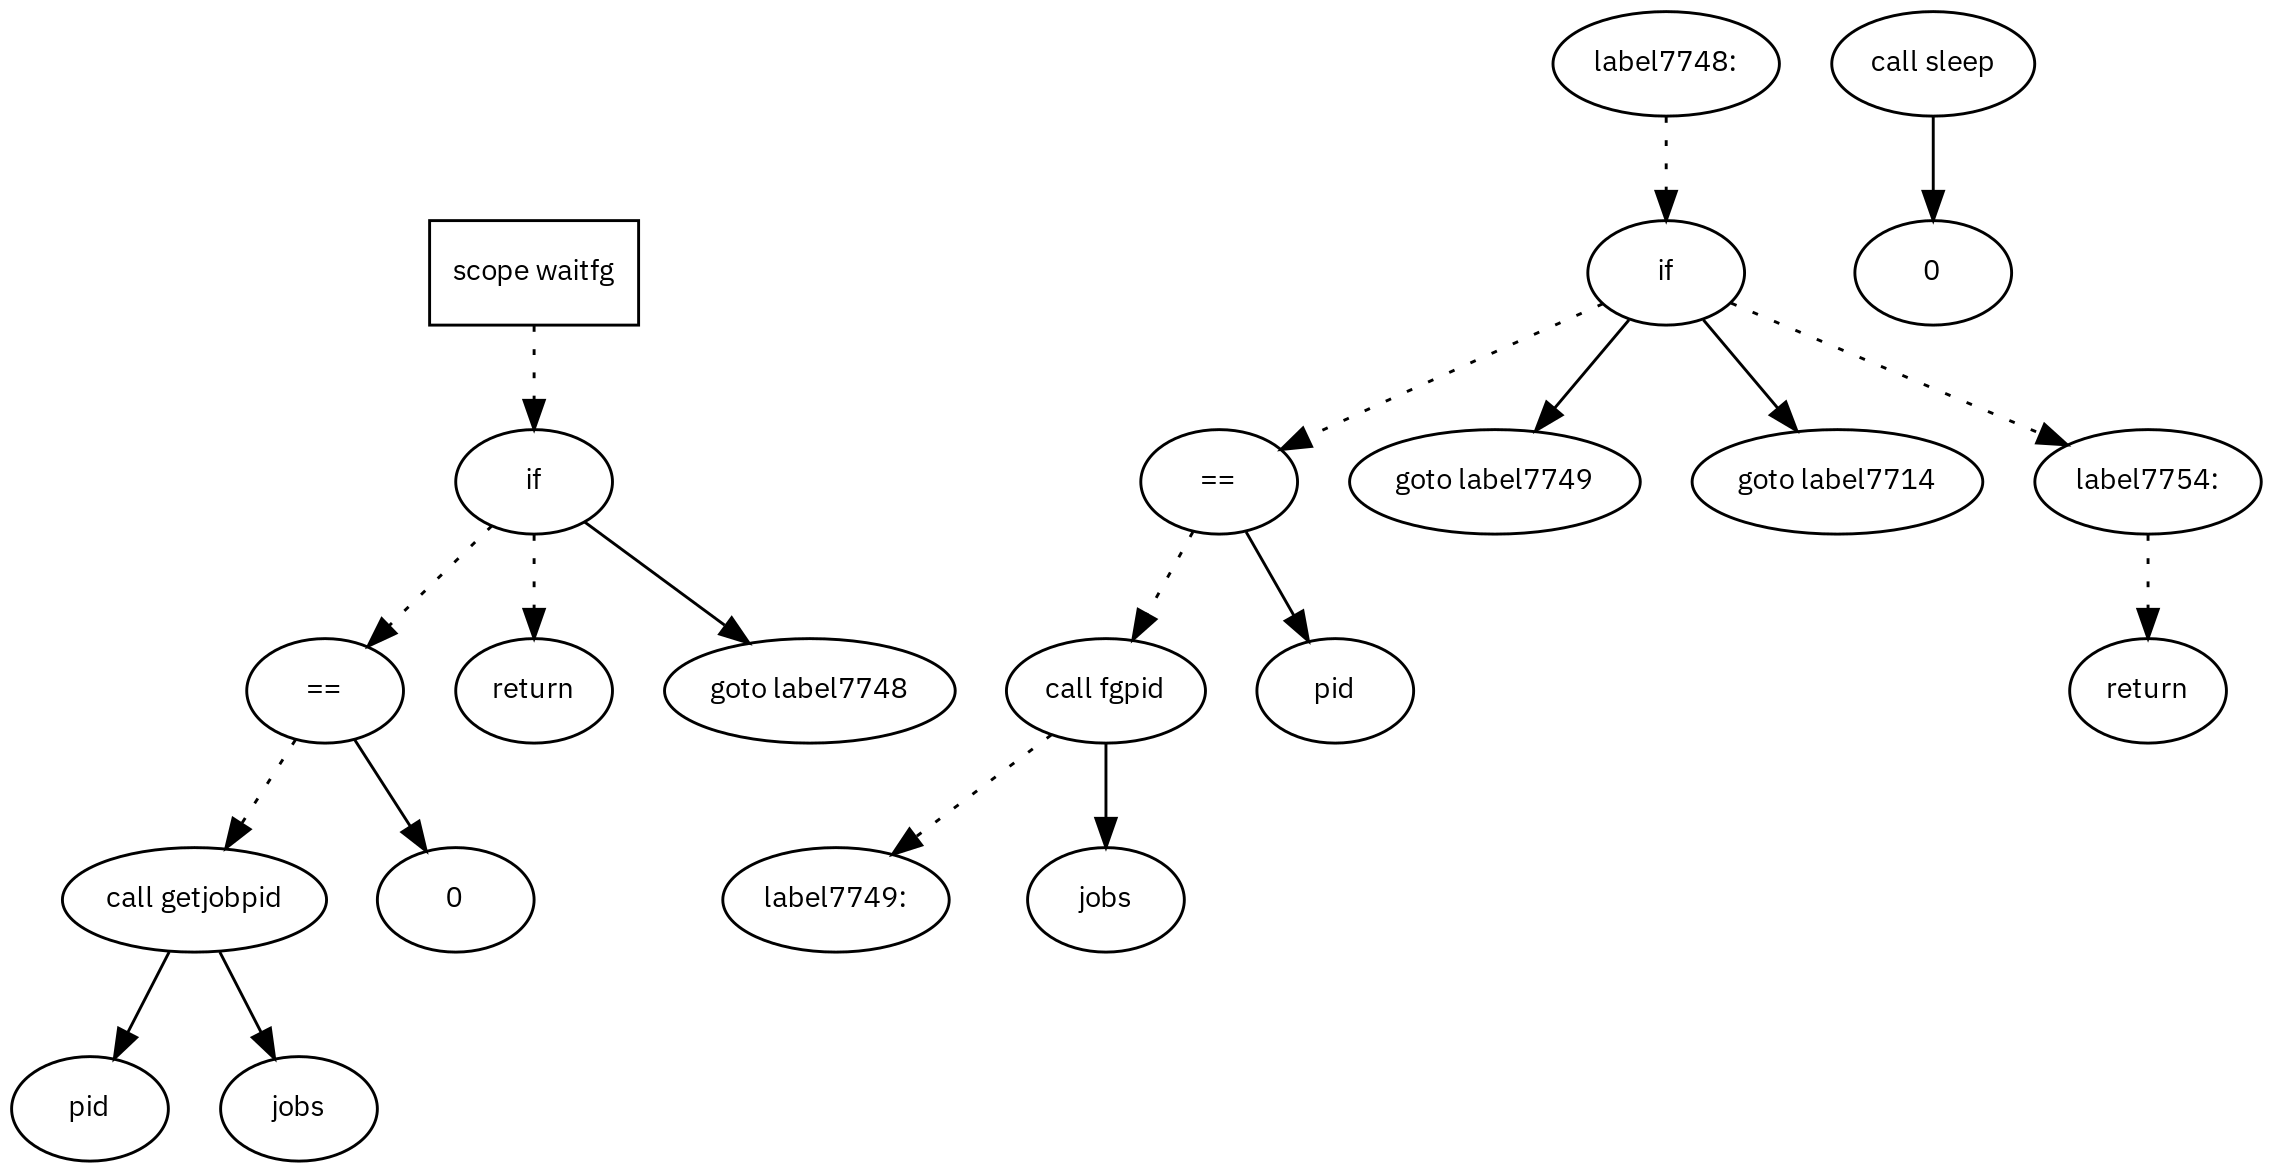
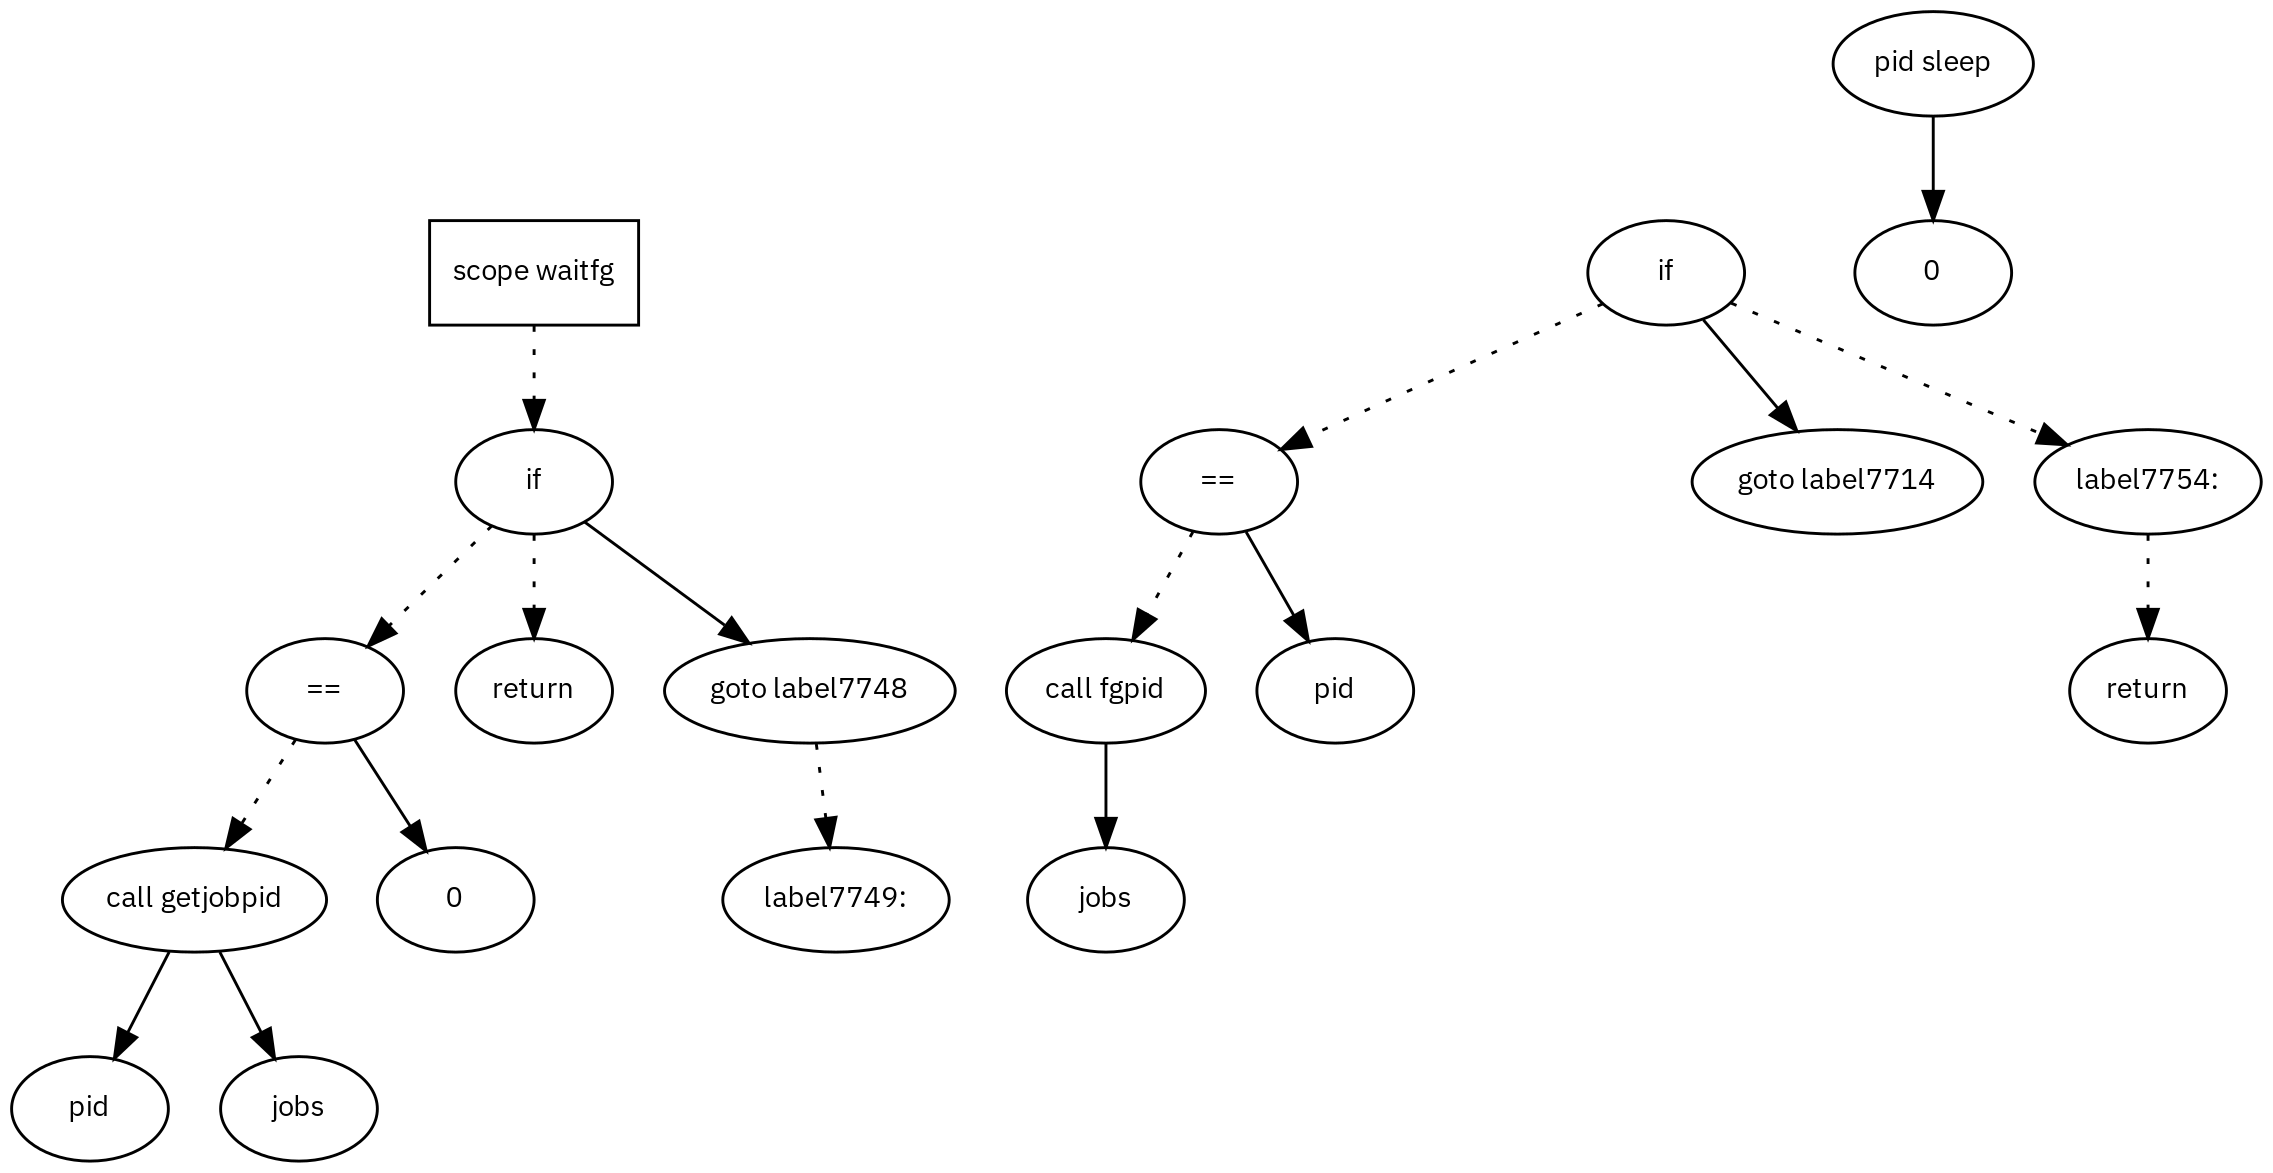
(1666, 64) -> none
(1933, 64) -> (1933, 64)
(1495, 482) -> none
(984, 786) -> (821, 781)
